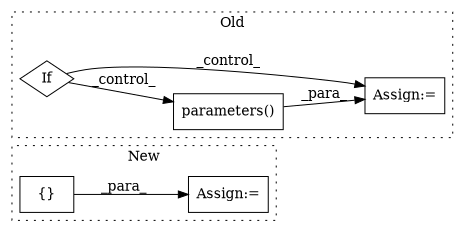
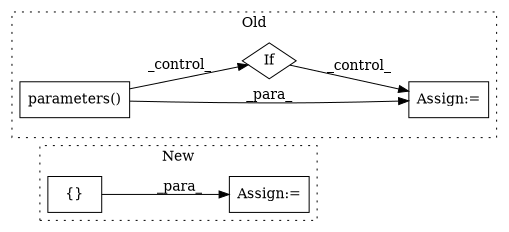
(116, 91) -> (184, 78)
